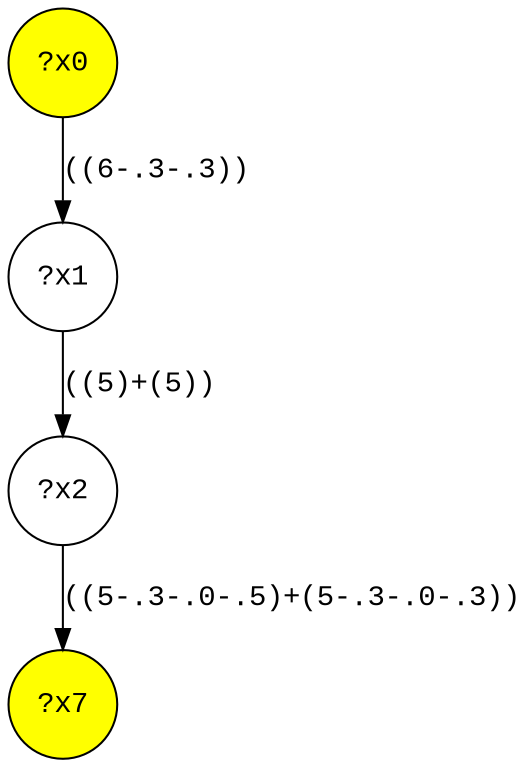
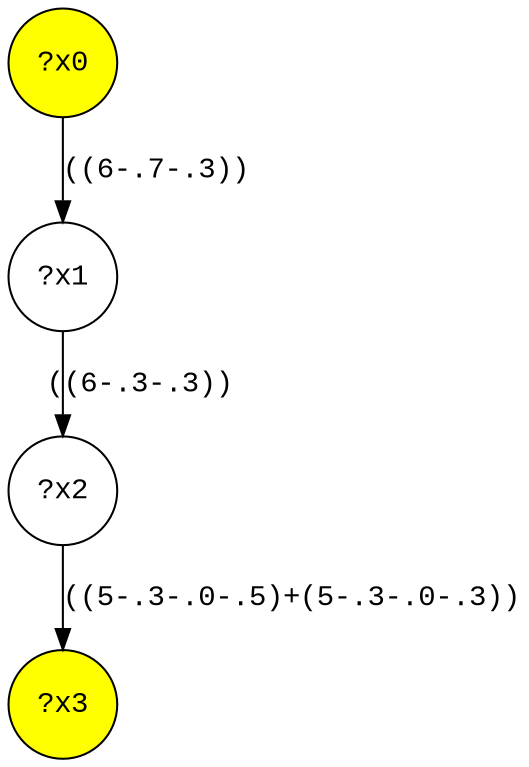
(156, 170) -> (156, 170)
(140, 384) -> (140, 384)
(63, 704) -> (63, 704)
